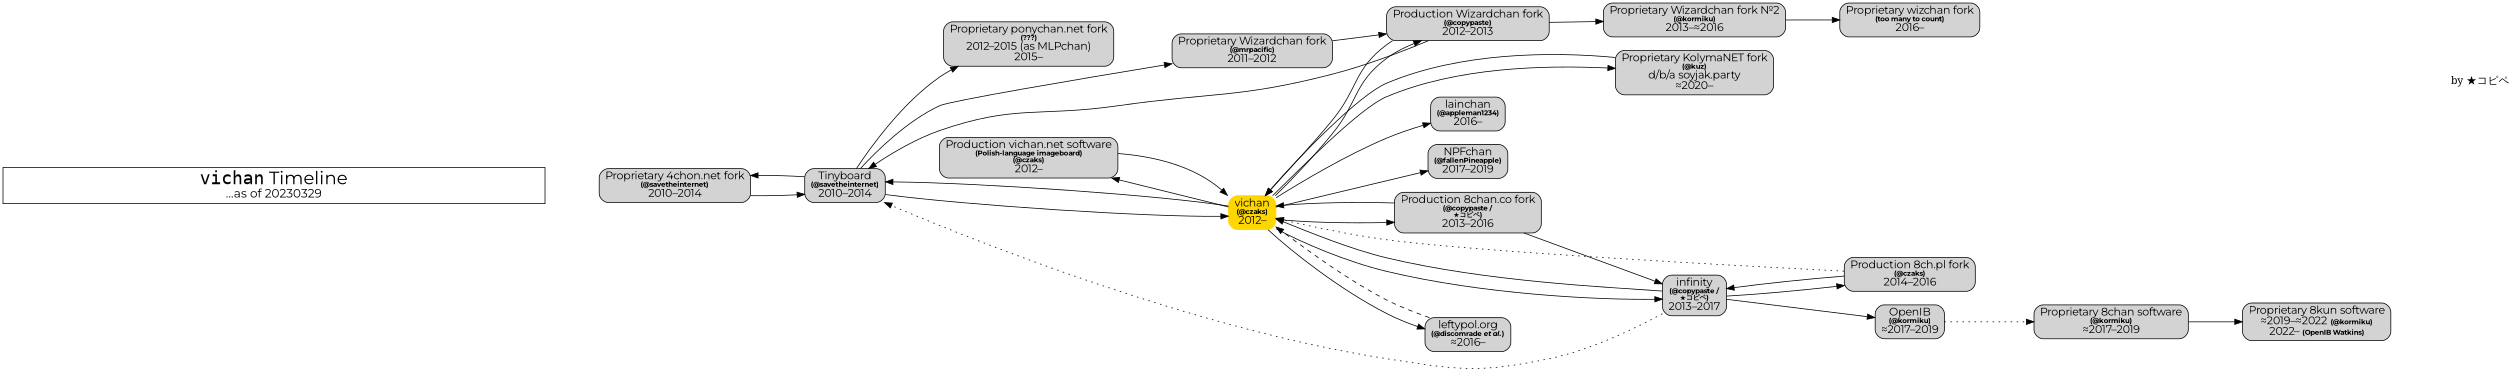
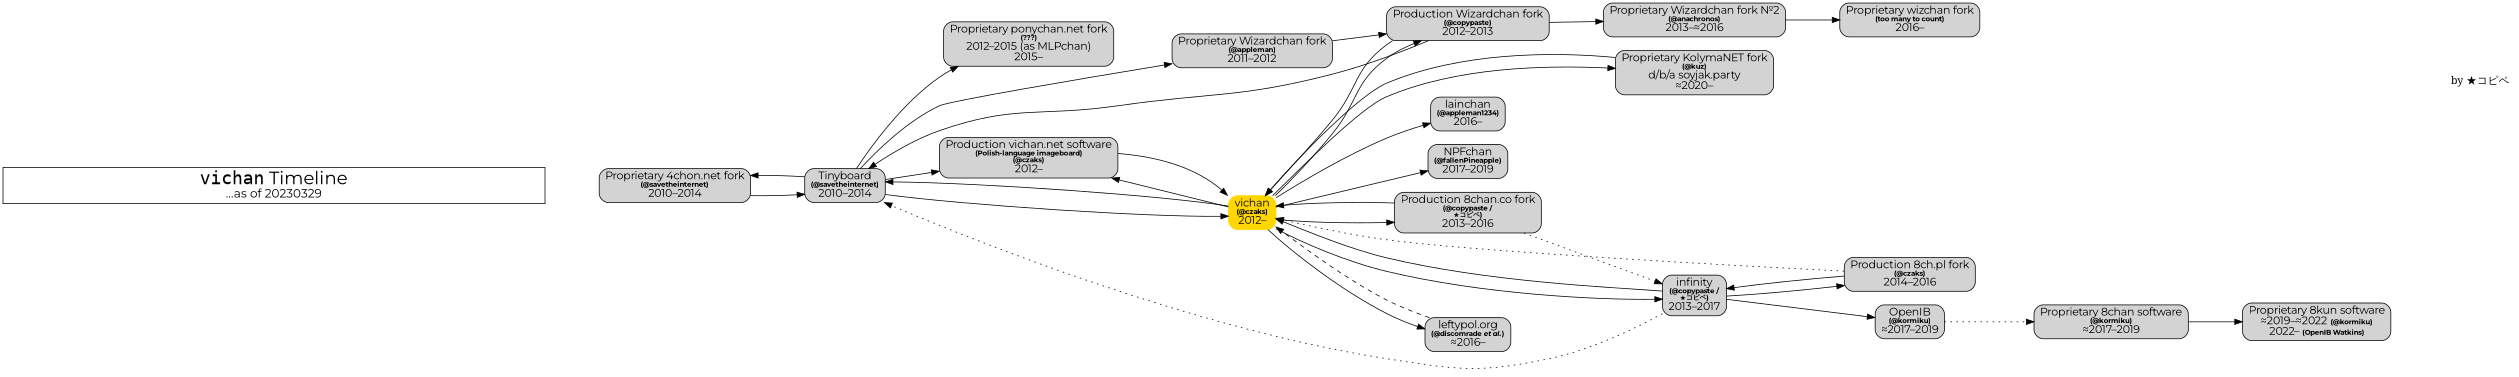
(1695, 19) -> (1695, 19)
(1252, 50) -> (1252, 50)
none -> (908, 176)
(1606, 263) -> (1606, 263)
